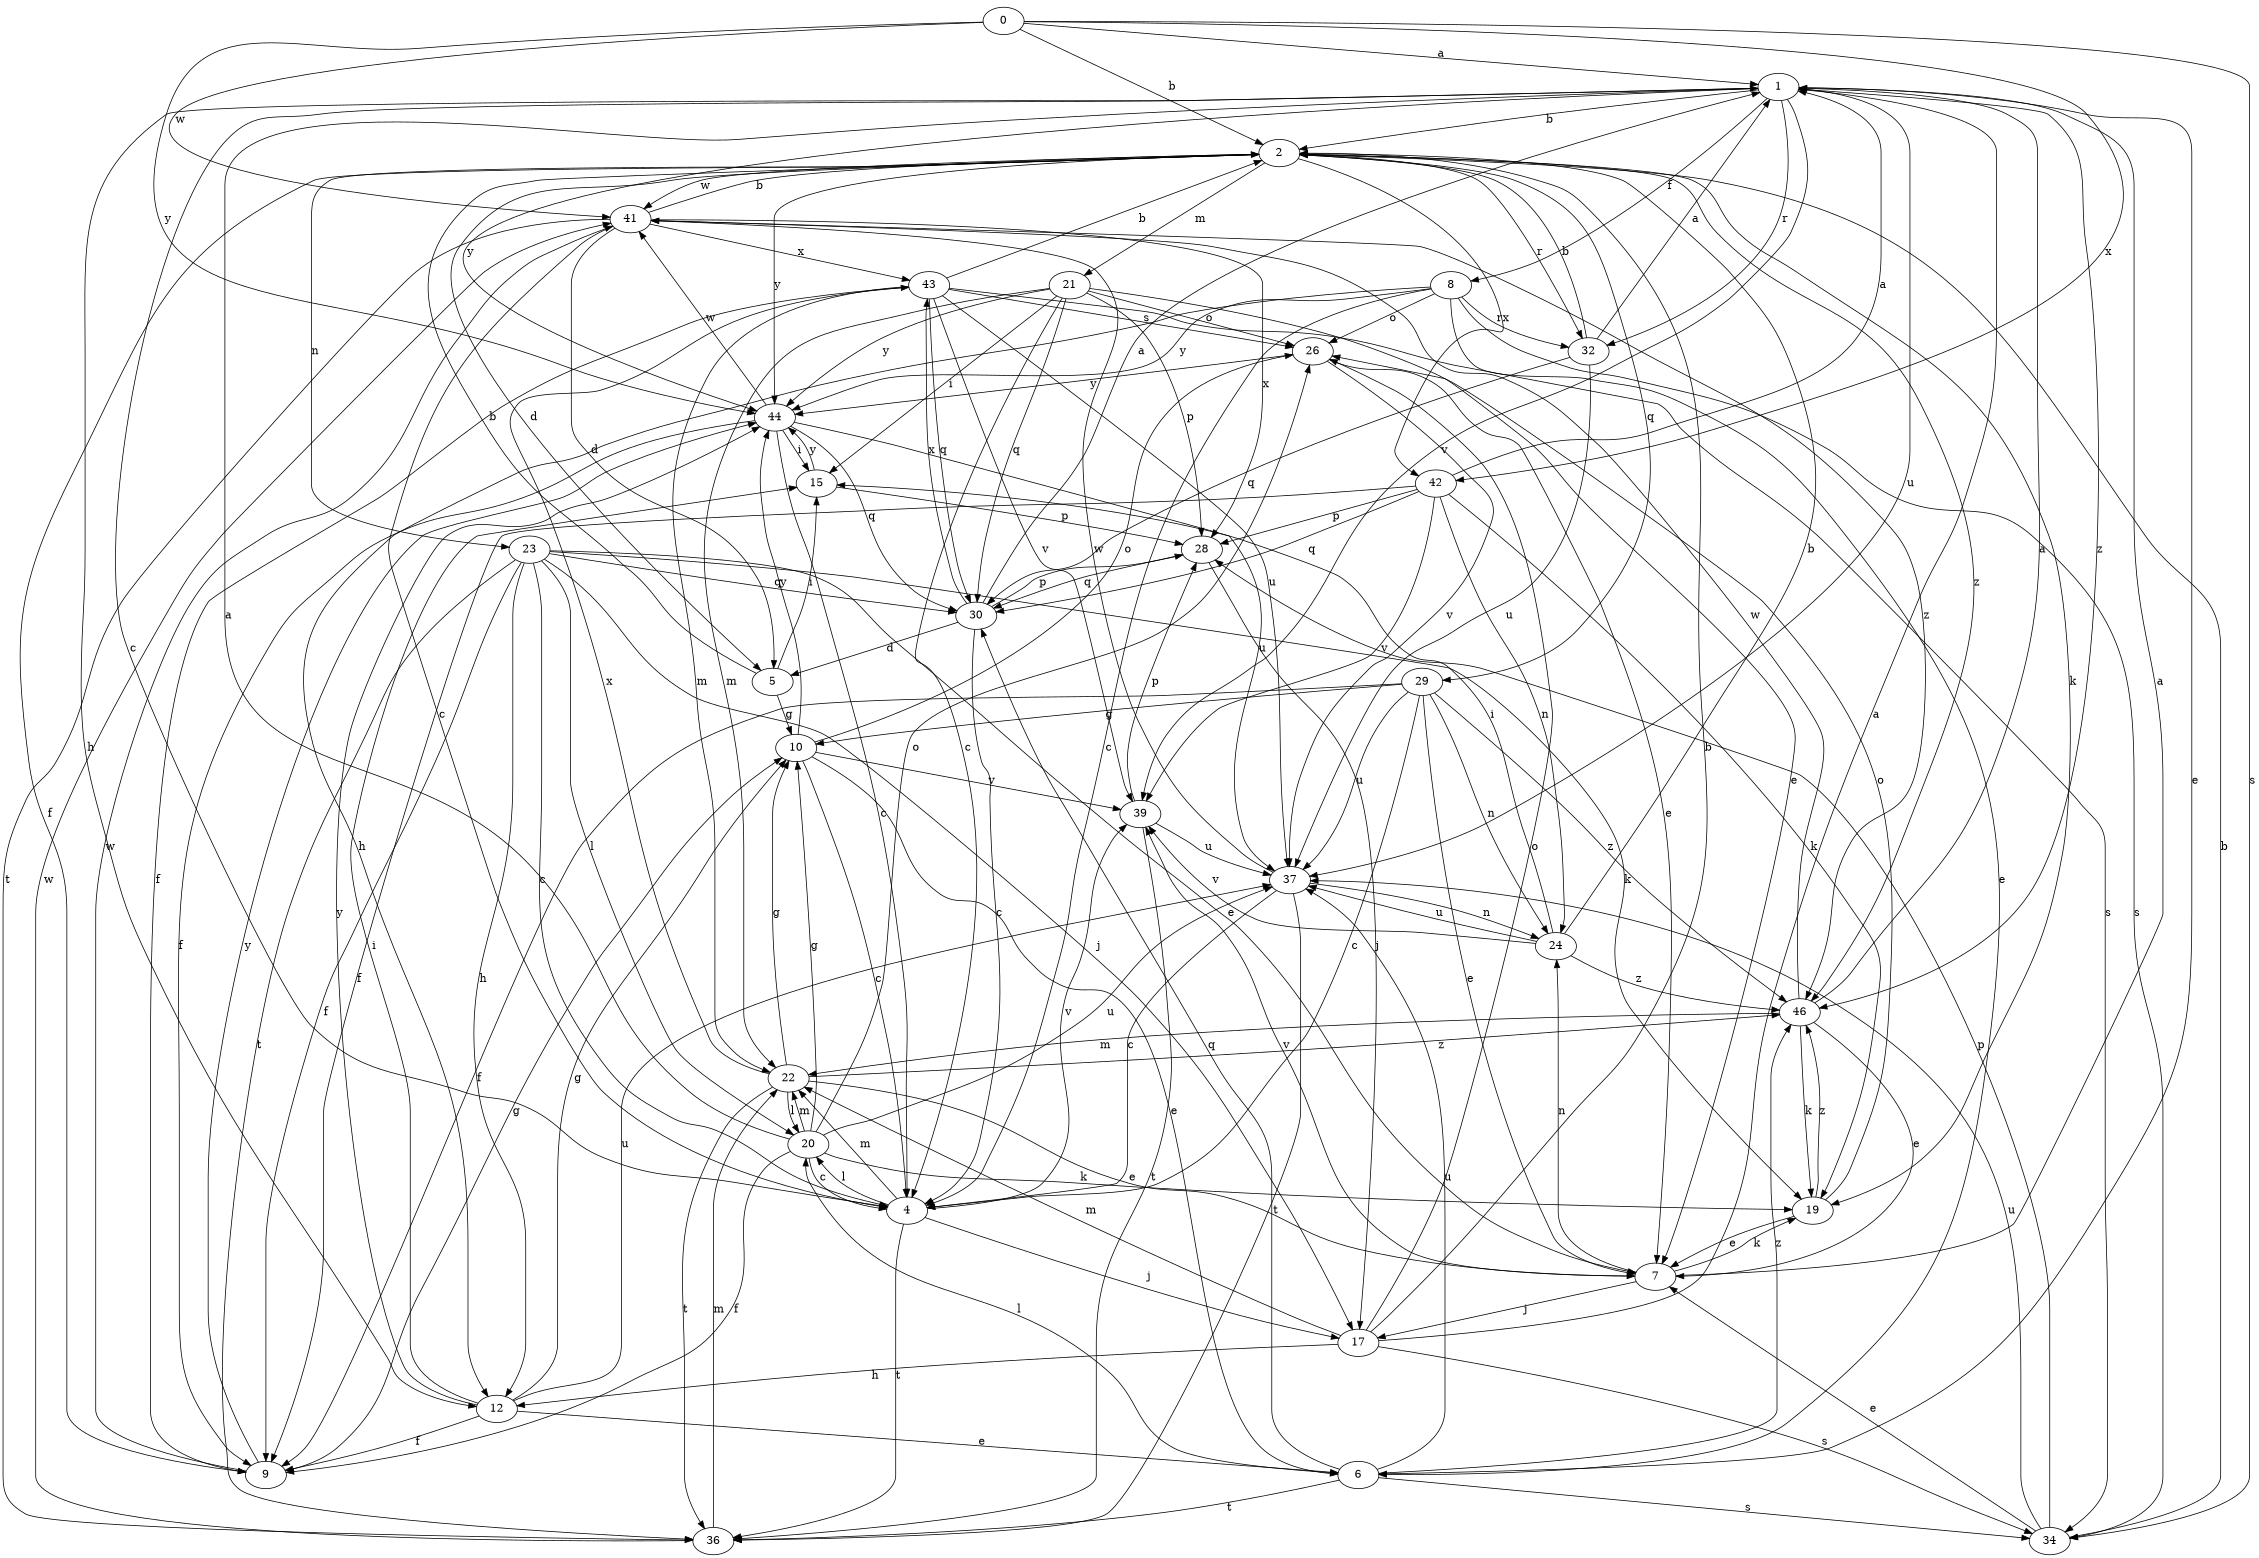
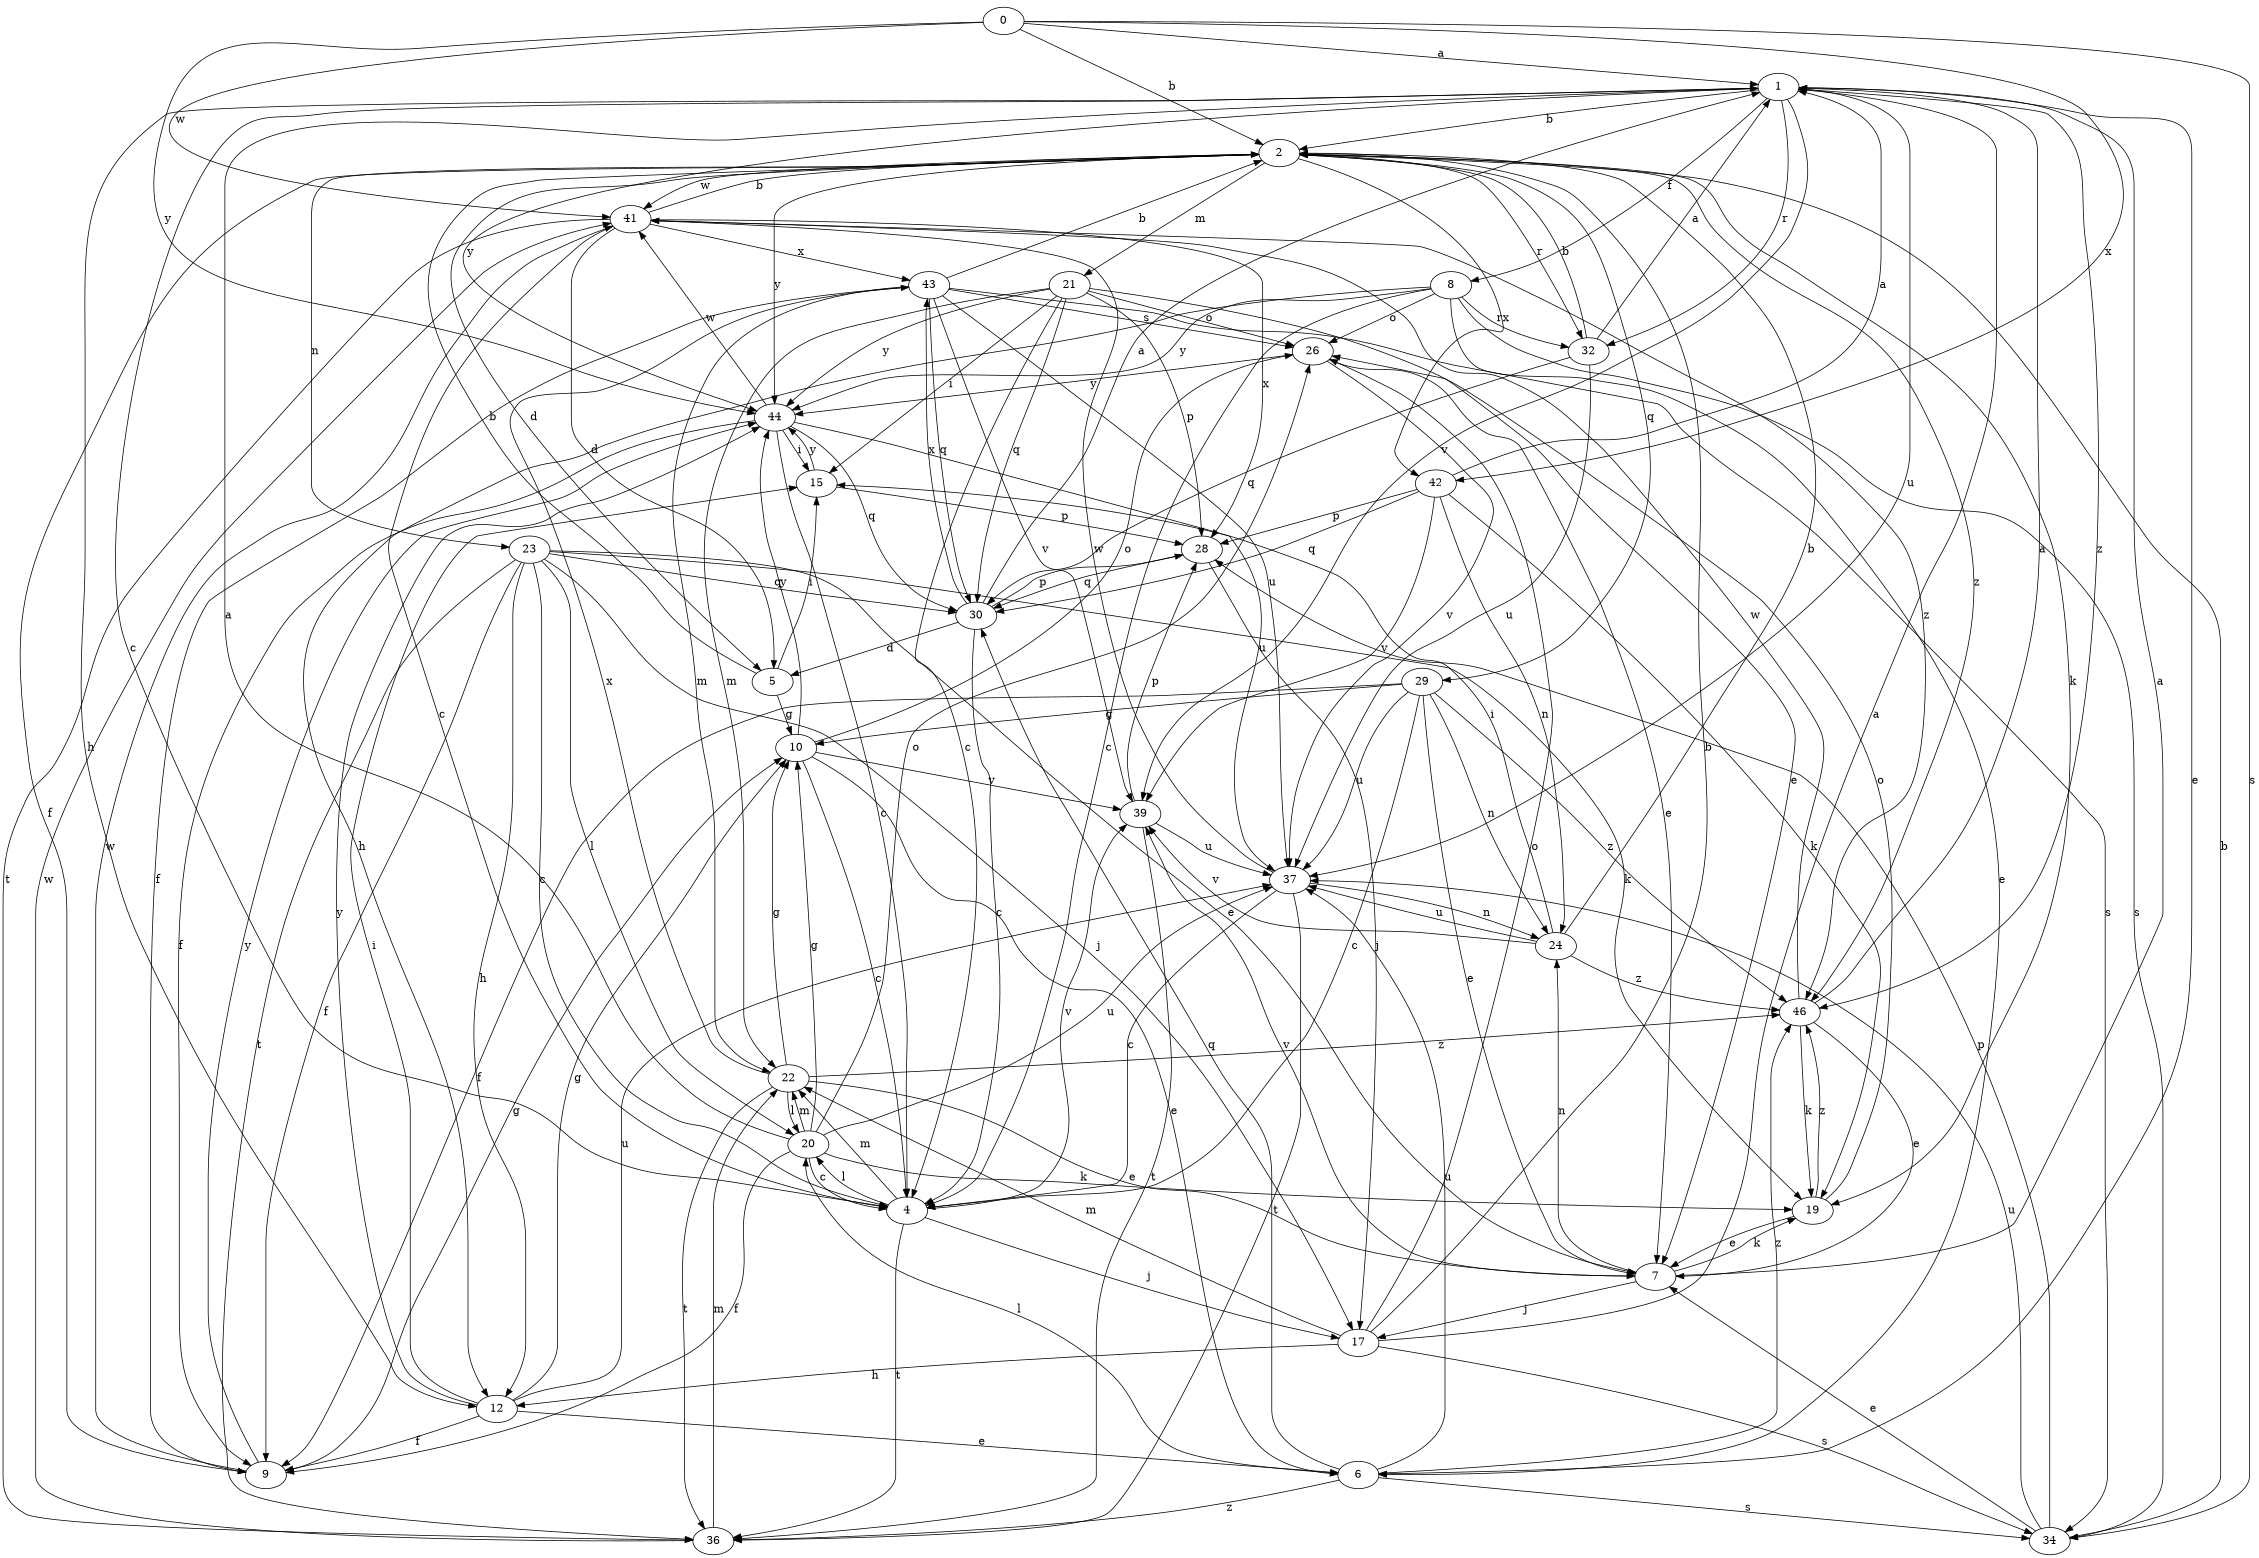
(493, 553) -> none
(1345, 1025) -> none
(1230, 1508) -> (1230, 1508)
